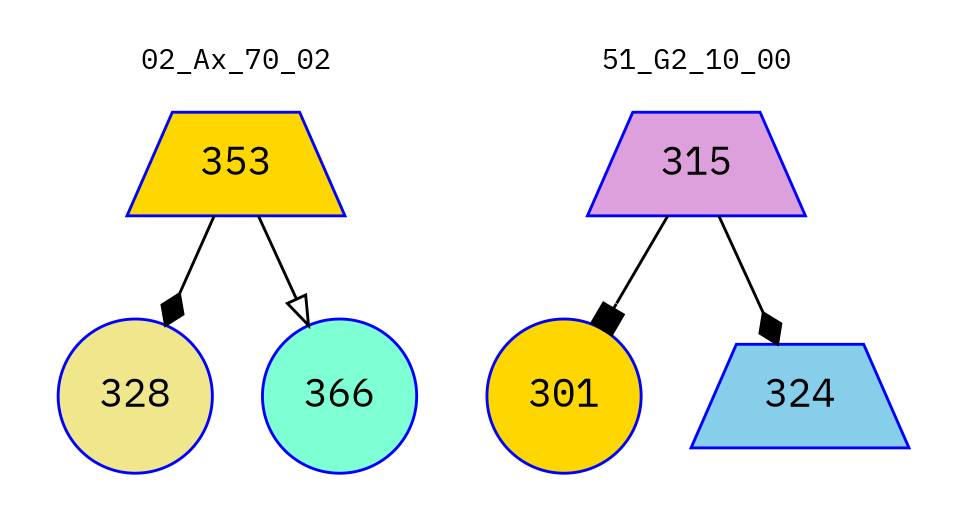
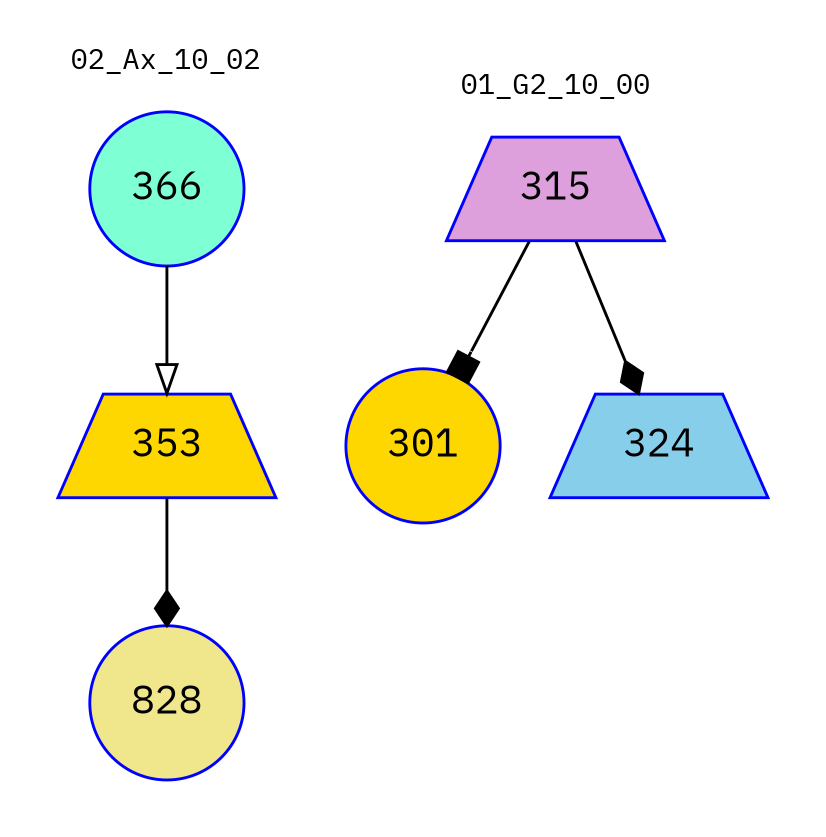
(237, 62) -> (167, 62)
(698, 62) -> (557, 87)
(277, 257) -> (167, 315)
(135, 396) -> (167, 703)
